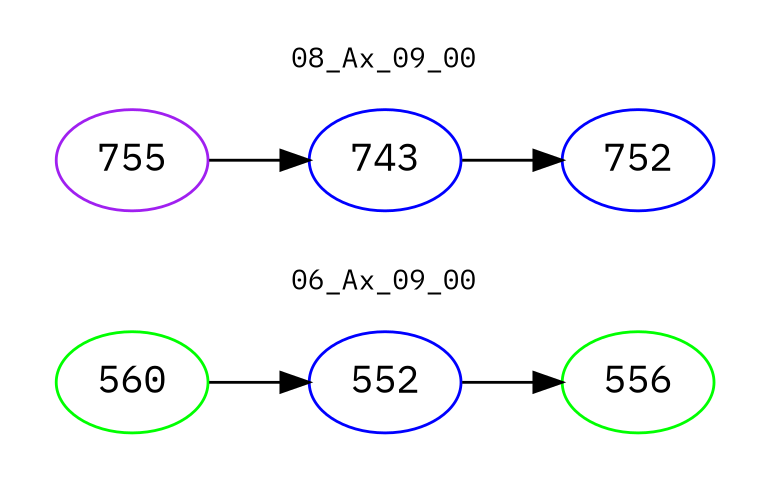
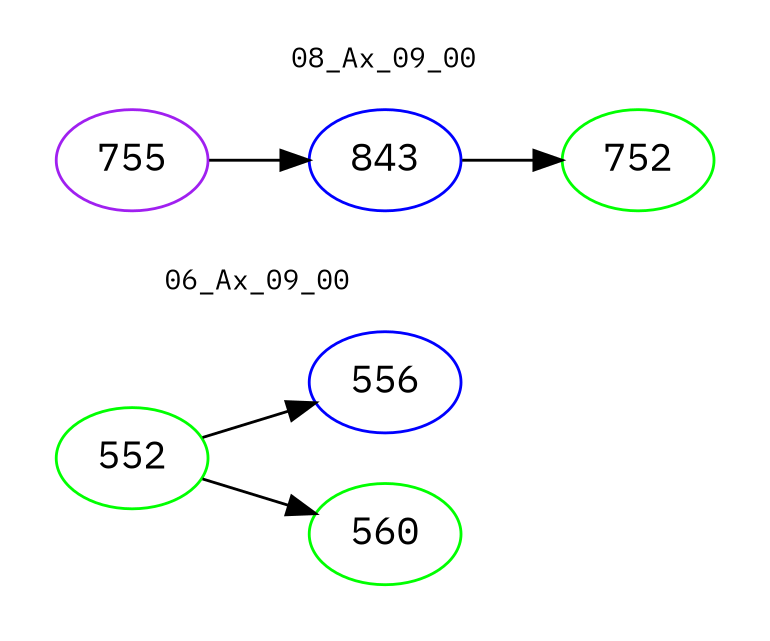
(385, 160) -> (385, 160)
(638, 160) -> (638, 160)
(245, 382) -> (245, 492)
(385, 382) -> (132, 458)
(638, 382) -> (385, 382)
